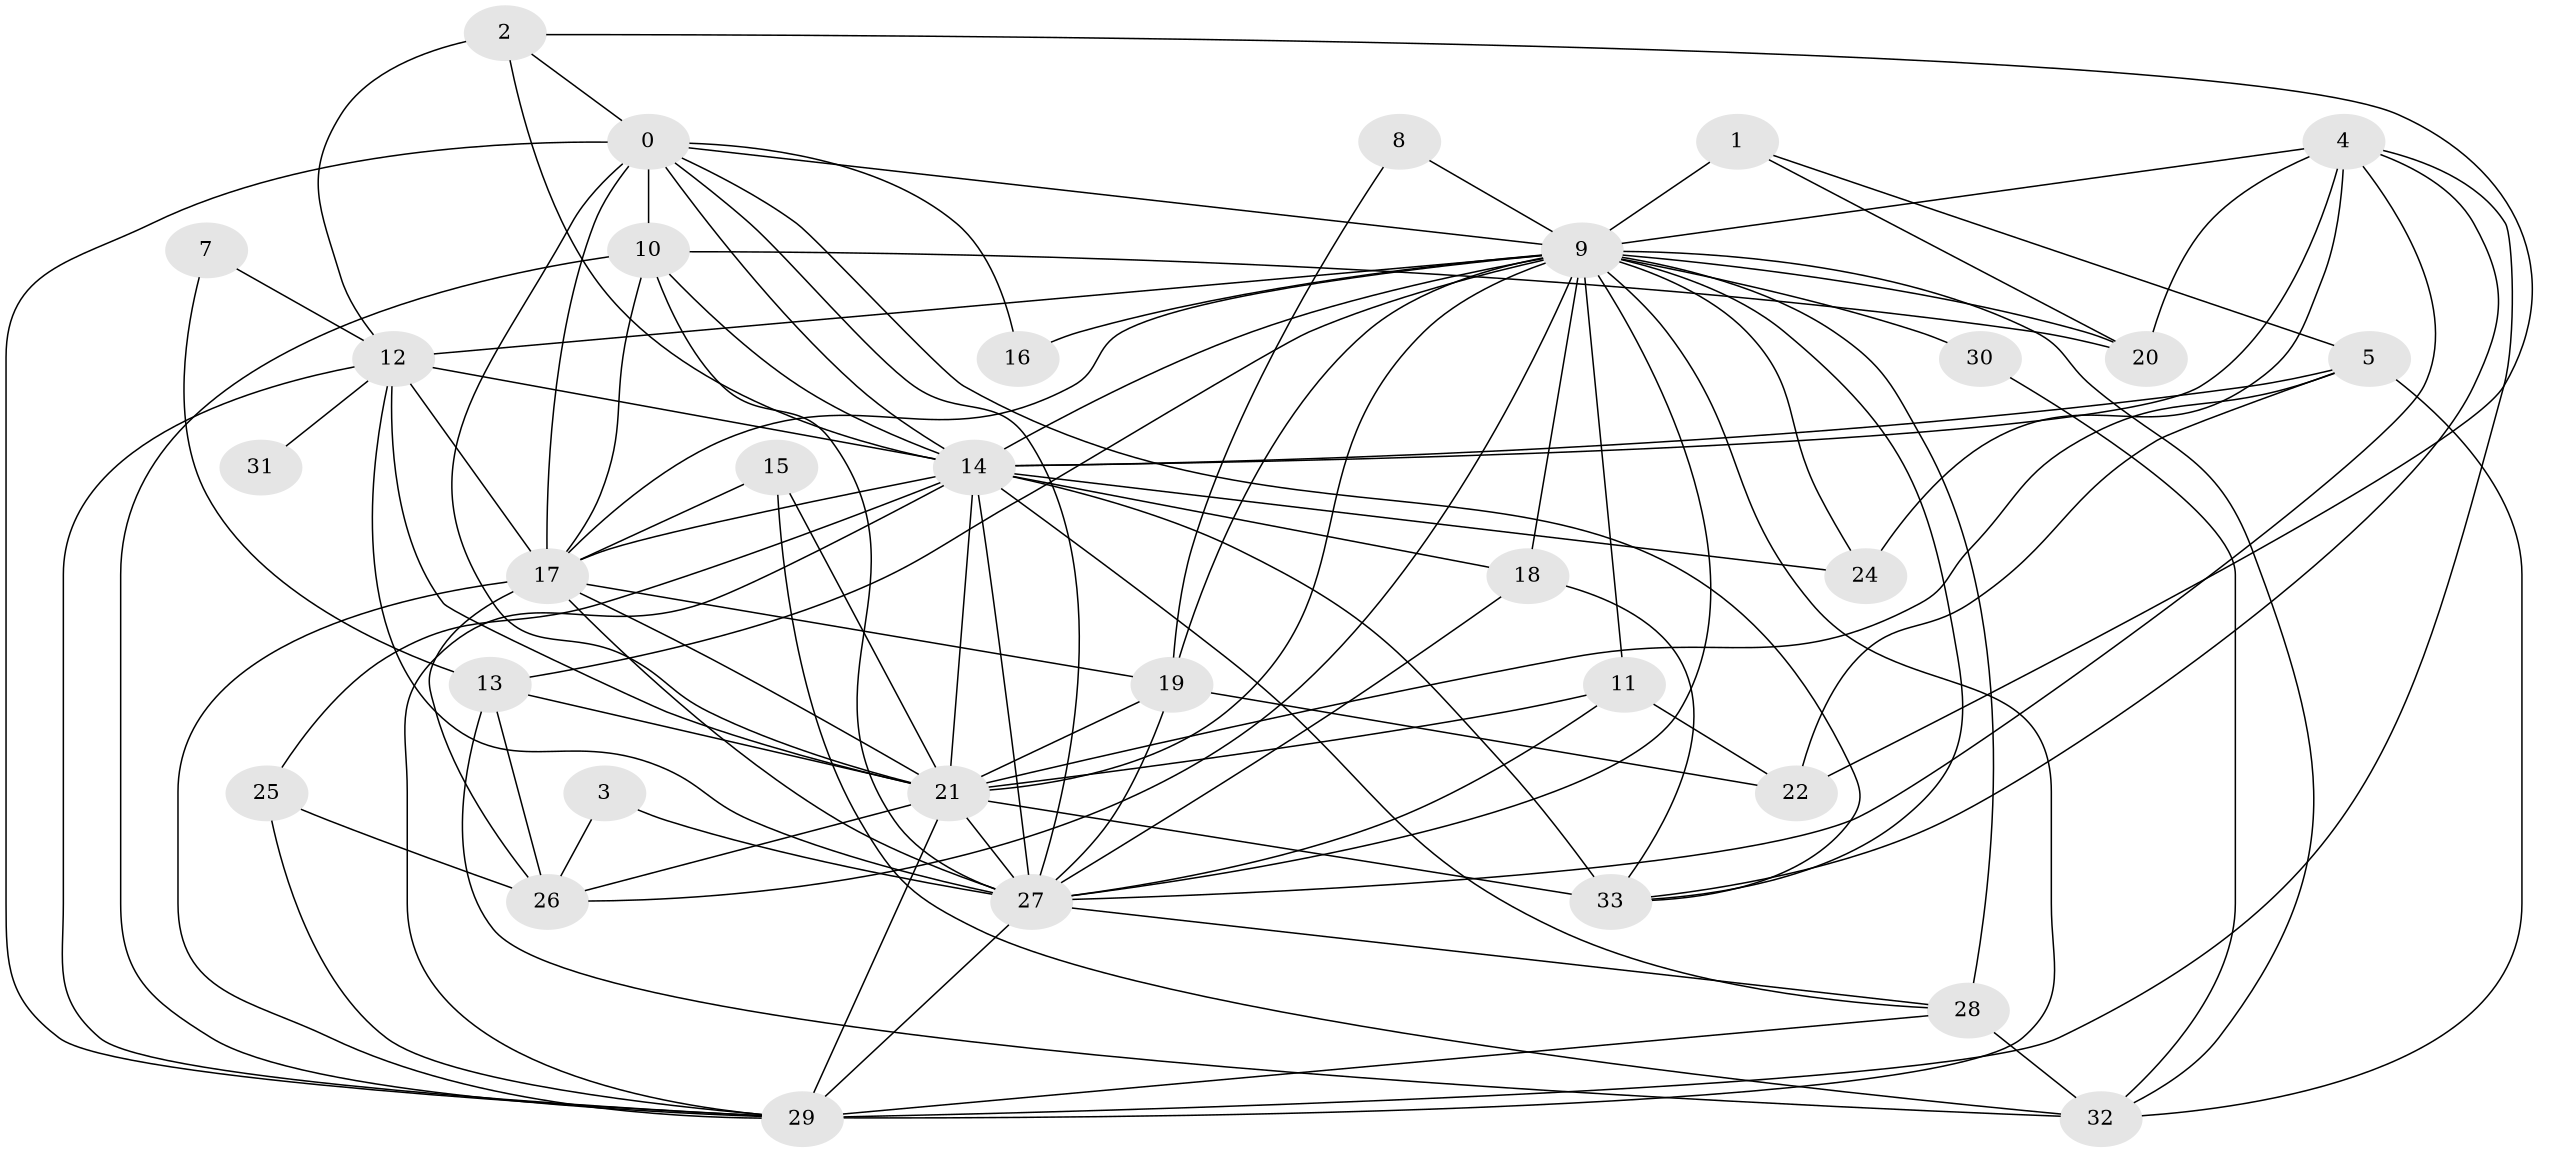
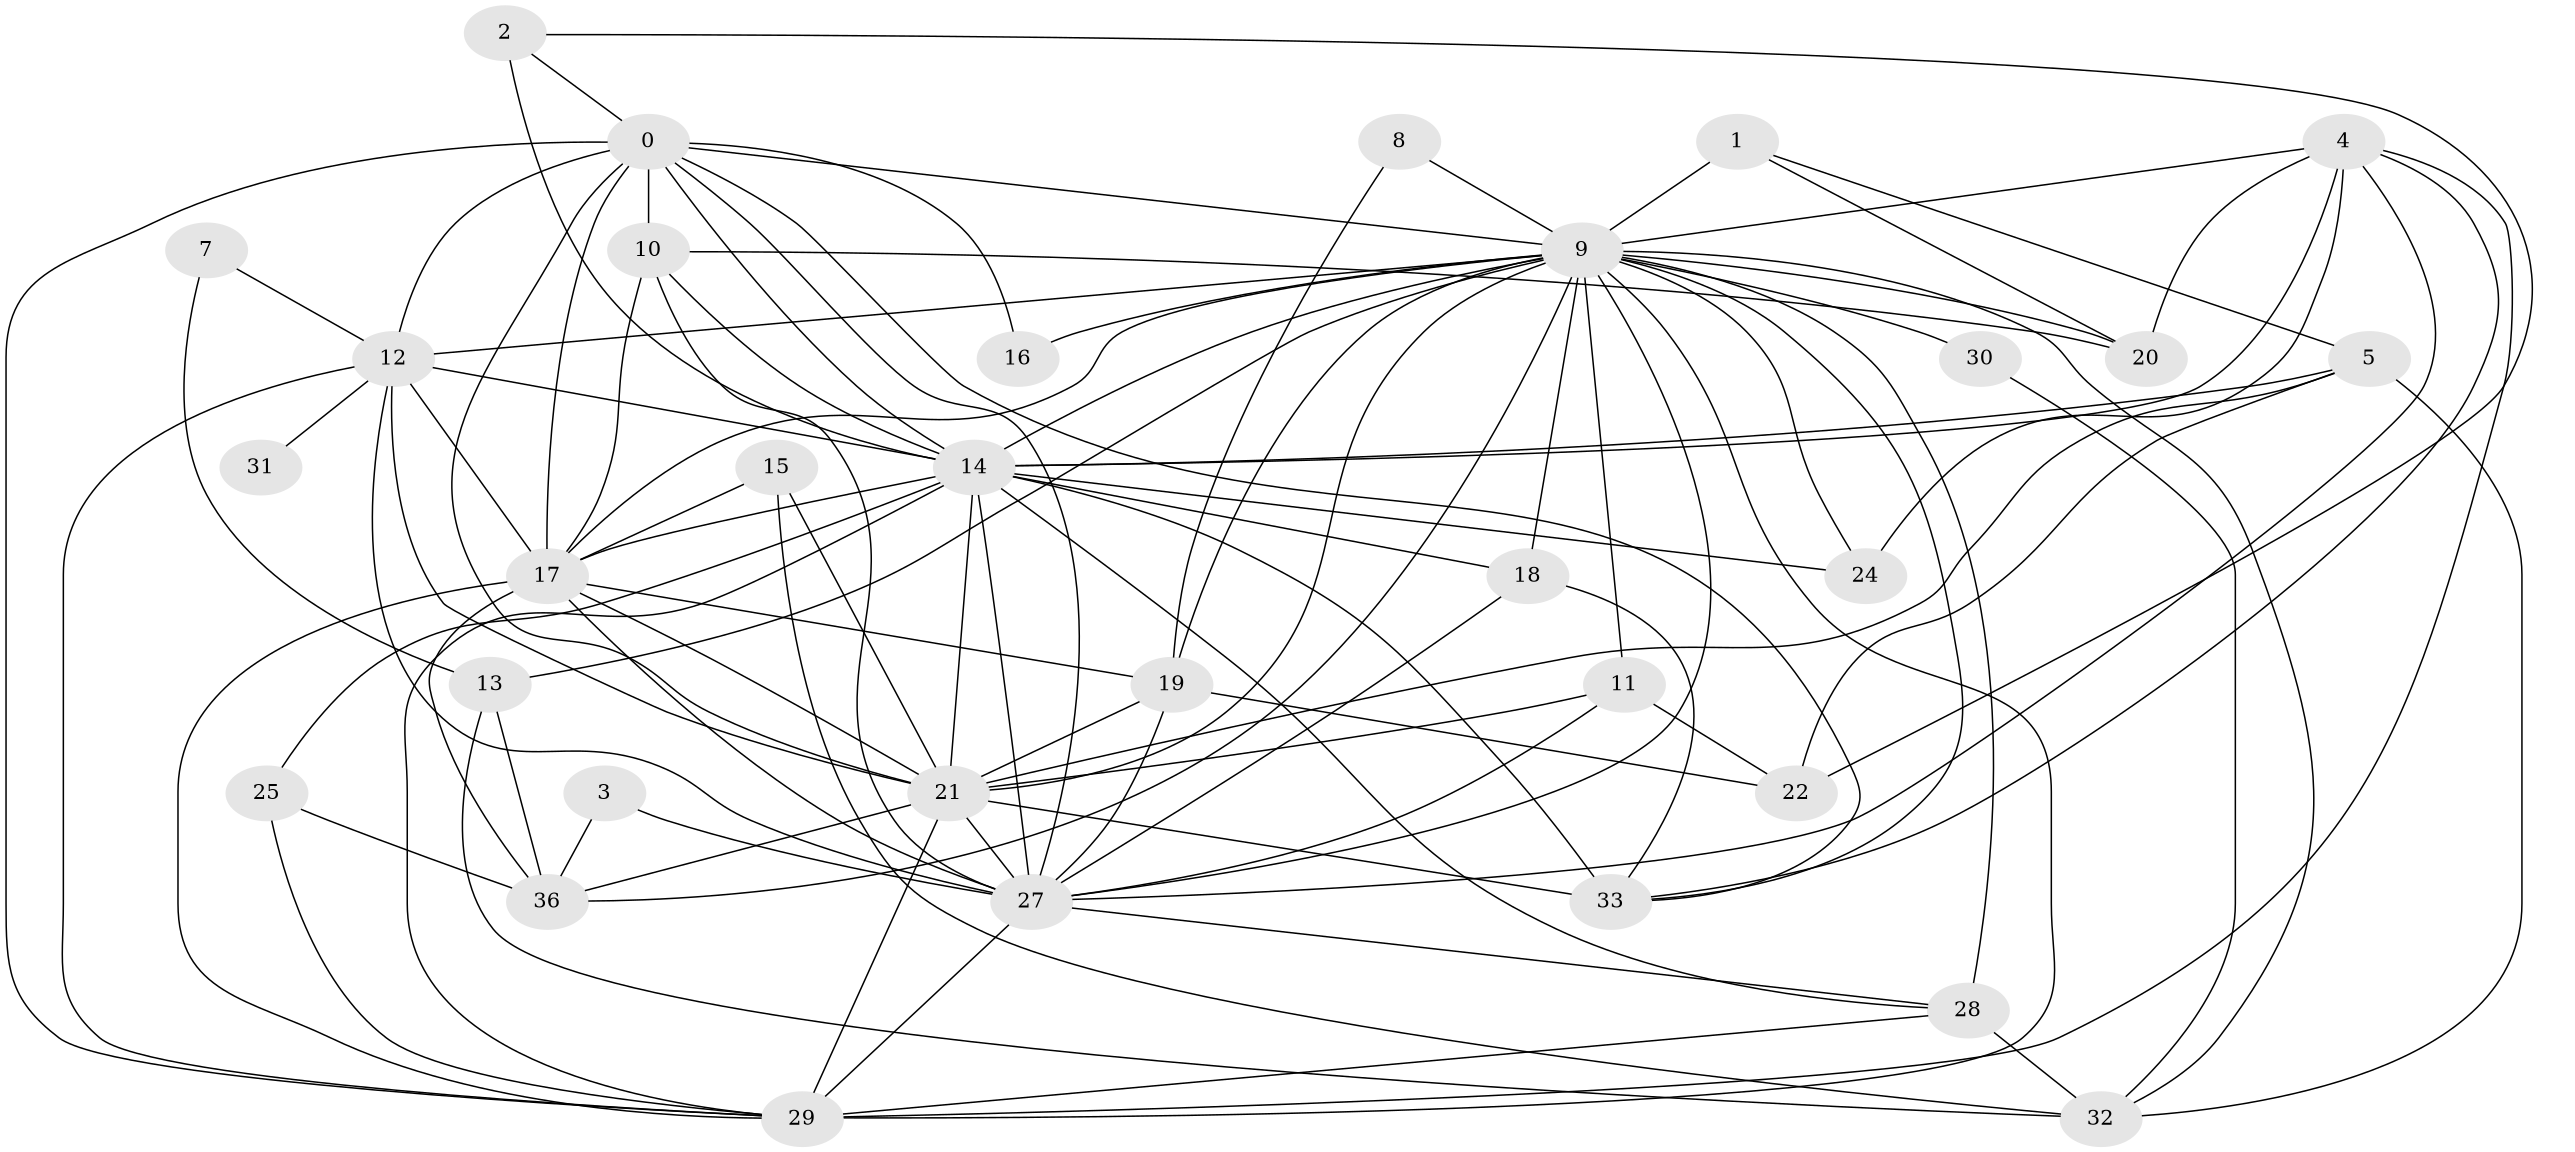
(322, 155) -> (474, 208)
(700, 735) -> none
(121, 790) -> none
(548, 902) -> (548, 902)
